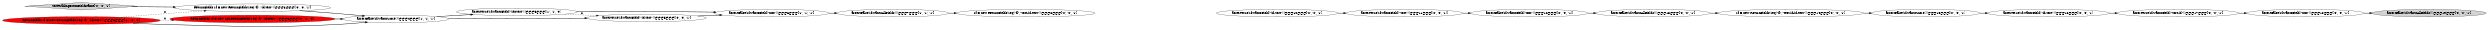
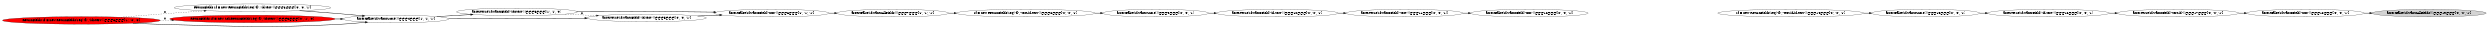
(81, 6) -> none
none -> (1156, 13)
(1653, 13) -> none
